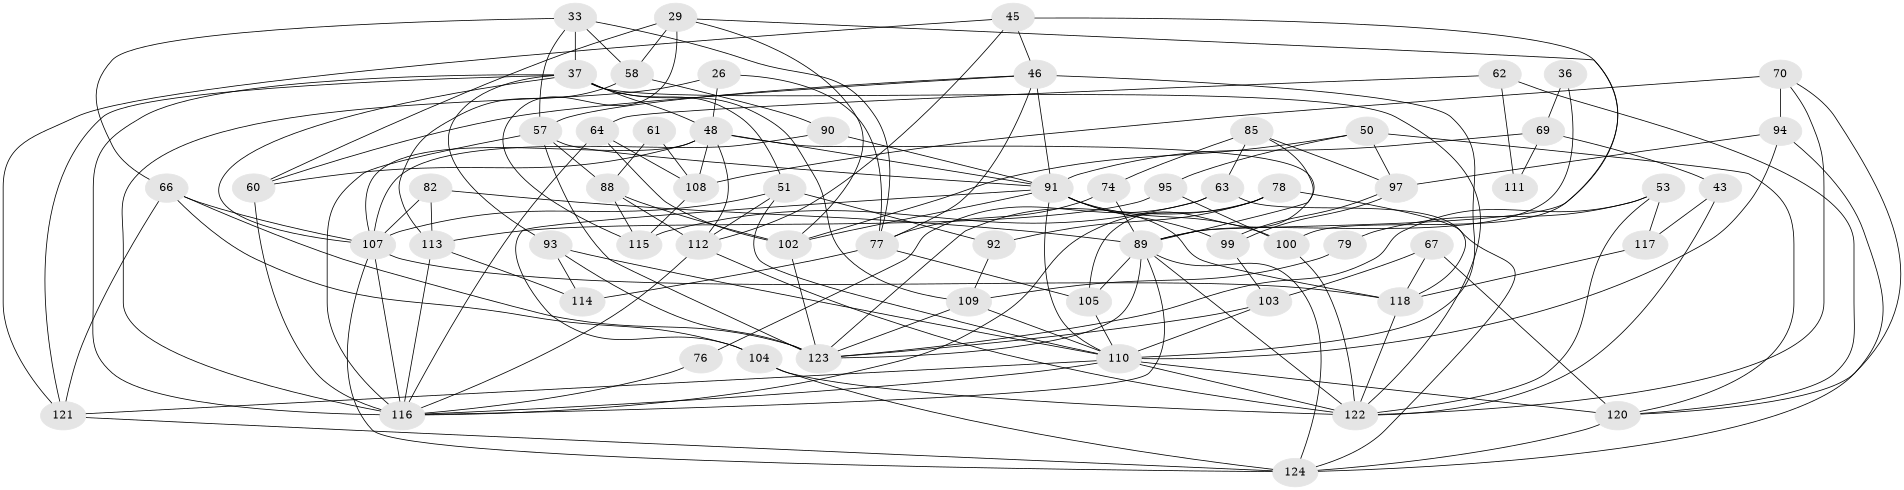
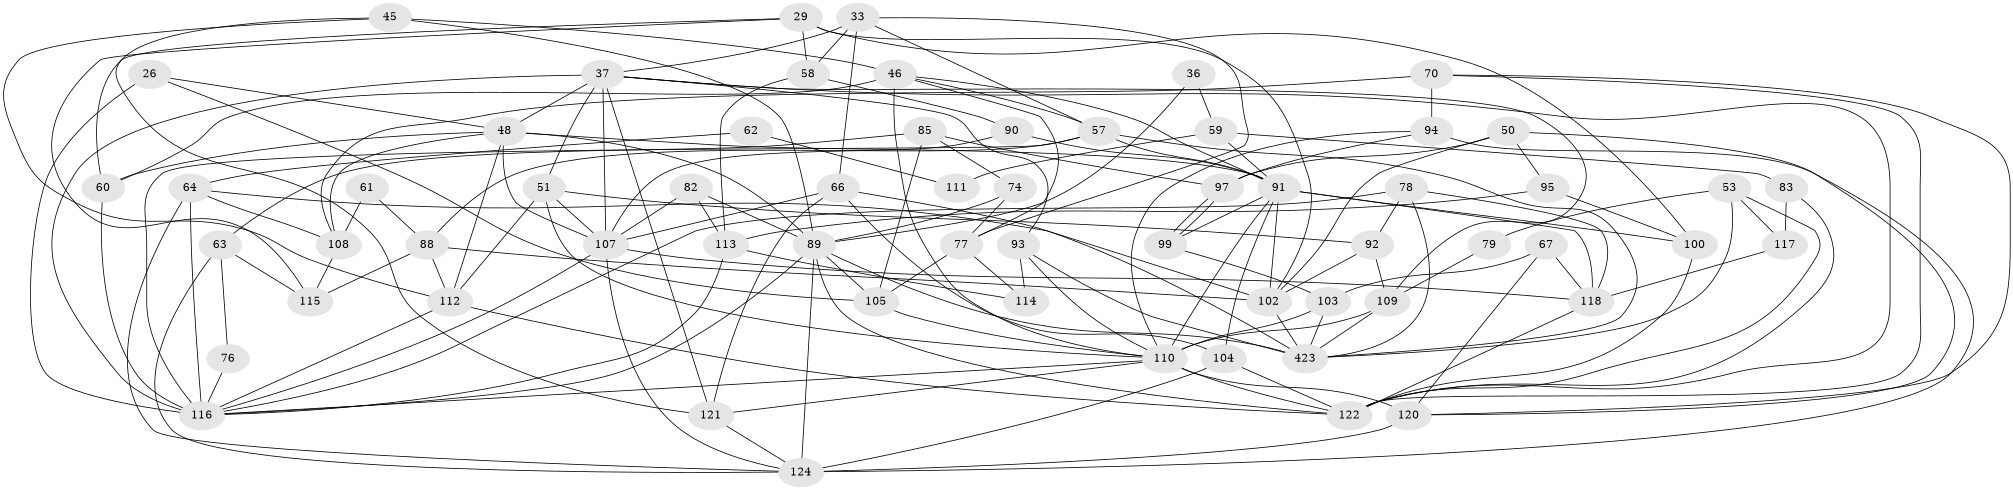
(1543, 131) -> (1216, 131)
(868, 135) -> (500, 229)
(1720, 188) -> (1787, 188)
(1845, 221) -> none
none -> (1321, 273)
(819, 359) -> (1305, 359)
none -> (342, 453)
